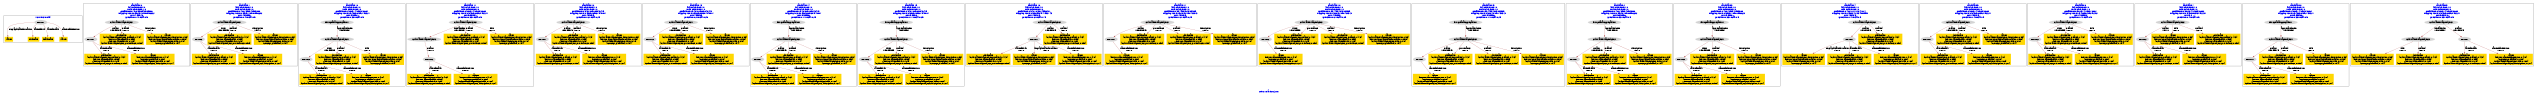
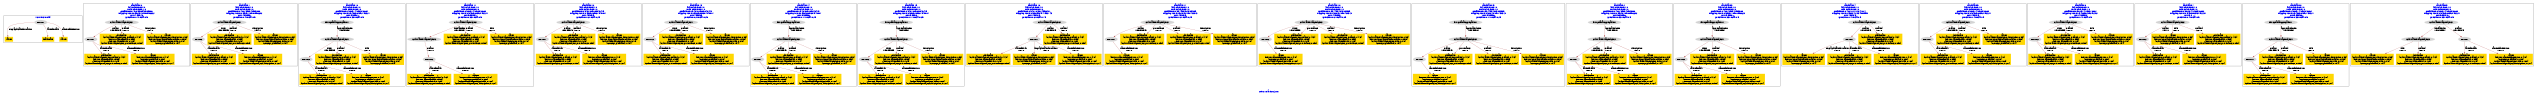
(34, 39) -> none
